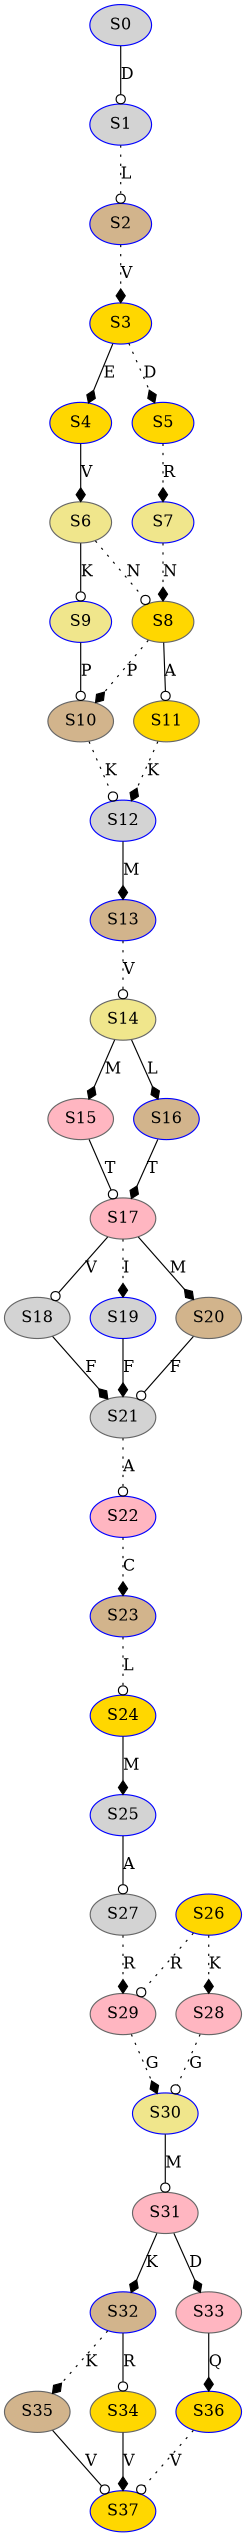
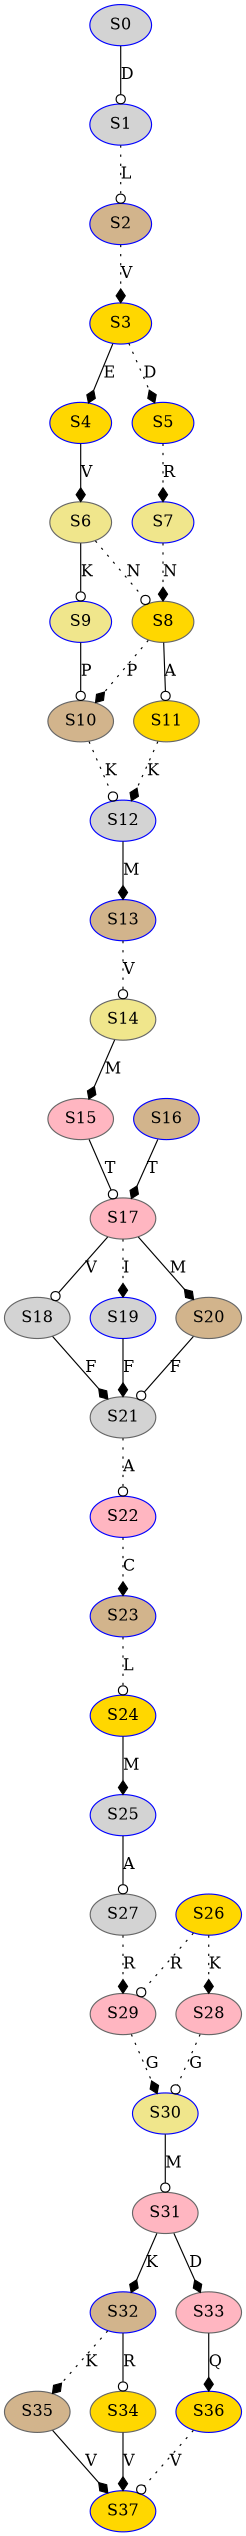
(142, 1063) -> none
(77, 2458) -> (77, 2458)
